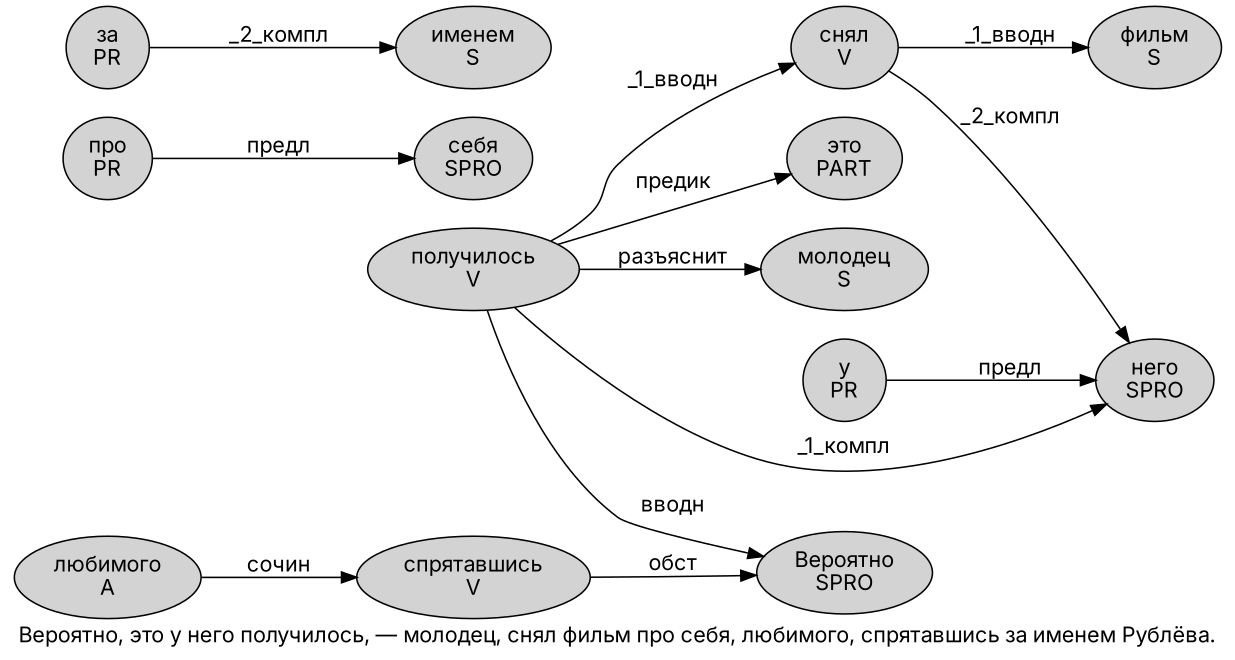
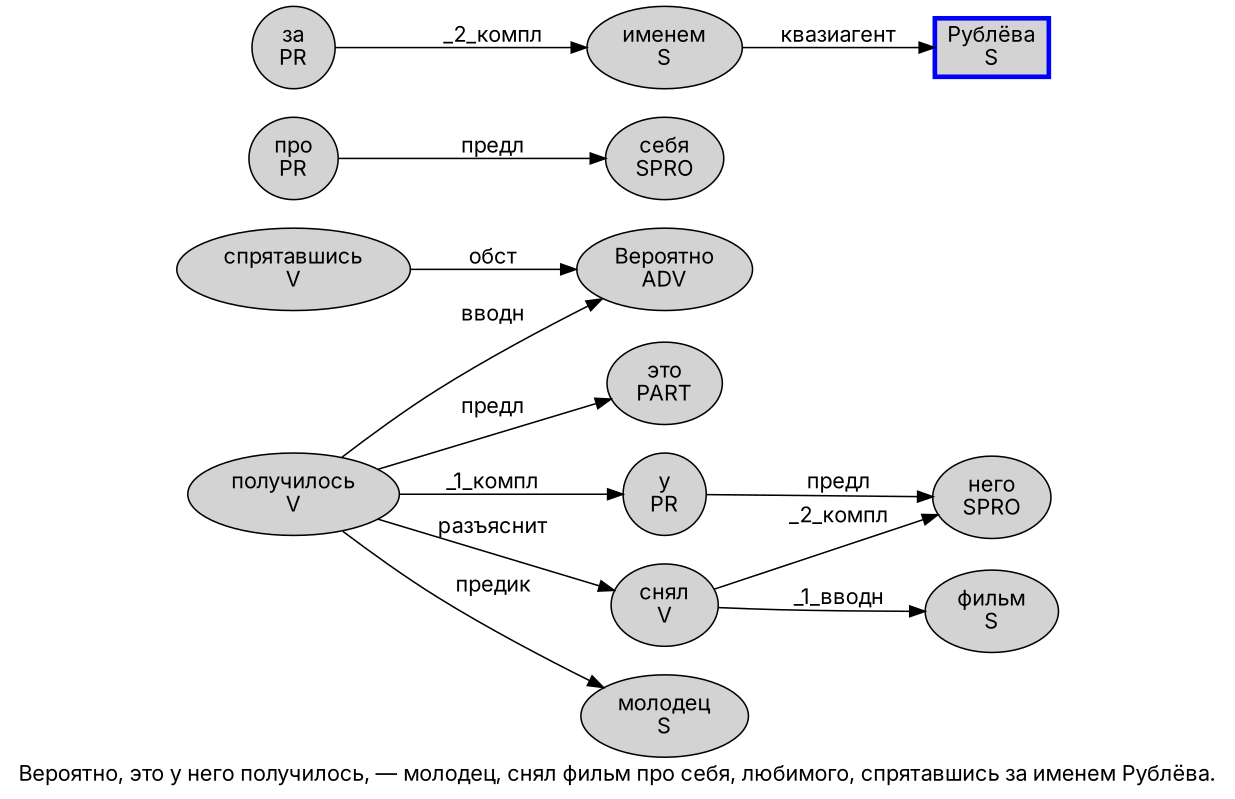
none -> (992, 48)
(673, 81) -> (493, 527)
(673, 182) -> (493, 407)
(673, 258) -> (493, 586)
(785, 465) -> (503, 494)
(845, 573) -> (665, 269)
(108, 577) -> none
